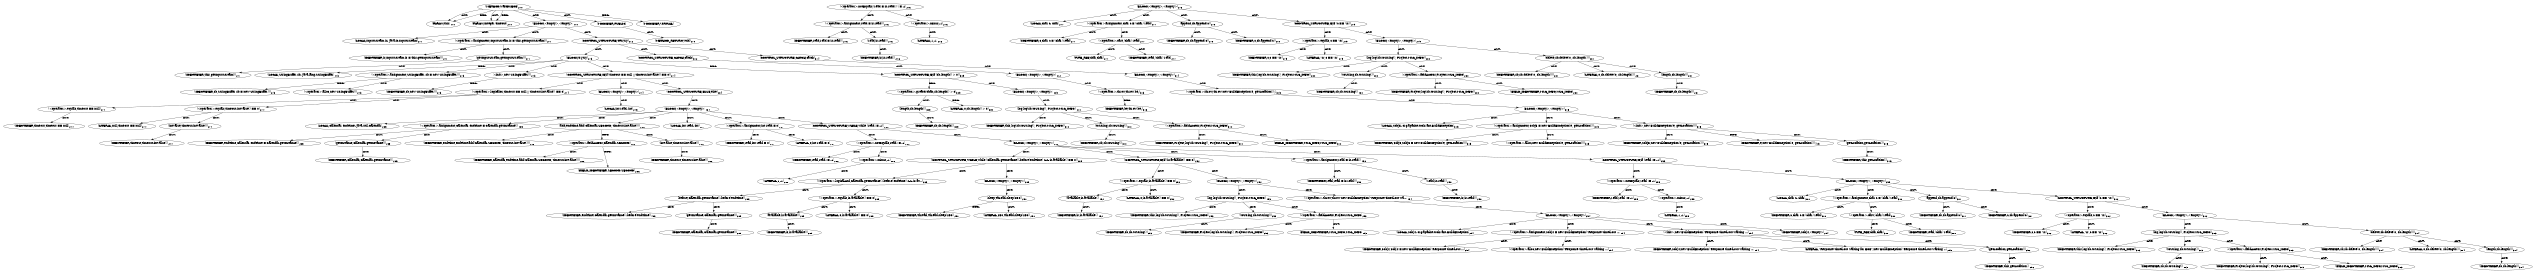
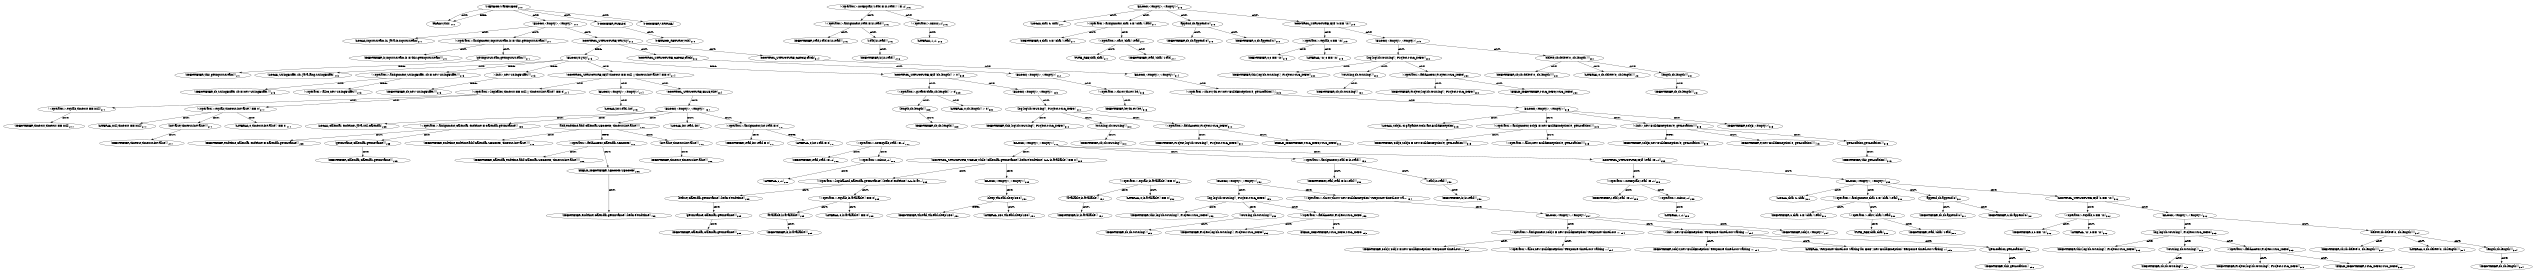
(606, 16) -> (606, 16)
(492, 24) -> none
(599, 50) -> (599, 50)
(403, 67) -> (403, 67)
(482, 67) -> (482, 67)
(512, 67) -> (512, 67)
(555, 67) -> (555, 67)
(341, 84) -> (341, 84)
(384, 84) -> (384, 84)
(933, 84) -> (933, 84)
(957, 101) -> (957, 101)
(1128, 101) -> (1128, 101)
none -> (263, 126)
(850, 126) -> none
none -> (1750, 126)
(792, 135) -> (792, 135)
(1670, 135) -> (1670, 135)
(1734, 135) -> (1734, 135)
(608, 152) -> (608, 152)
(1162, 160) -> none
(663, 207) -> (609, 192)
(1435, 233) -> none
